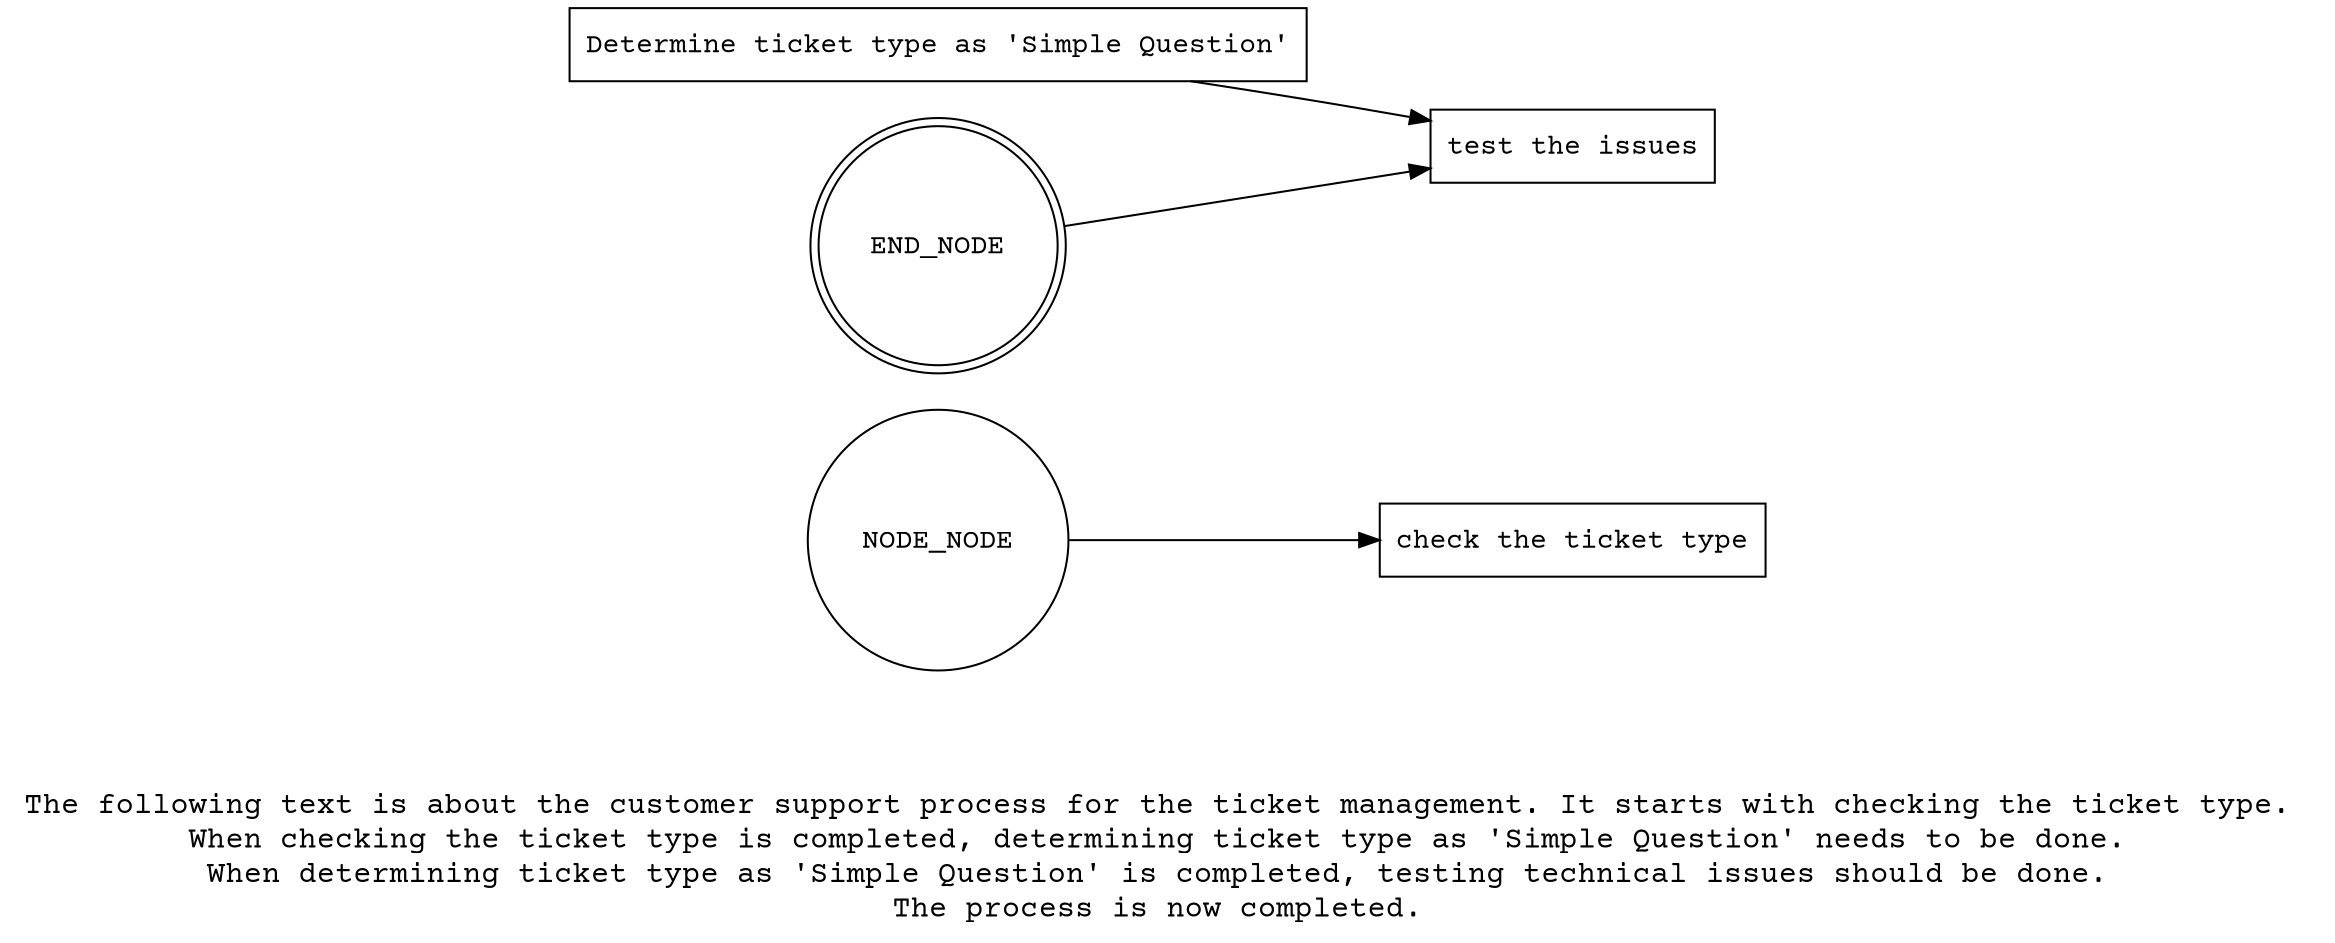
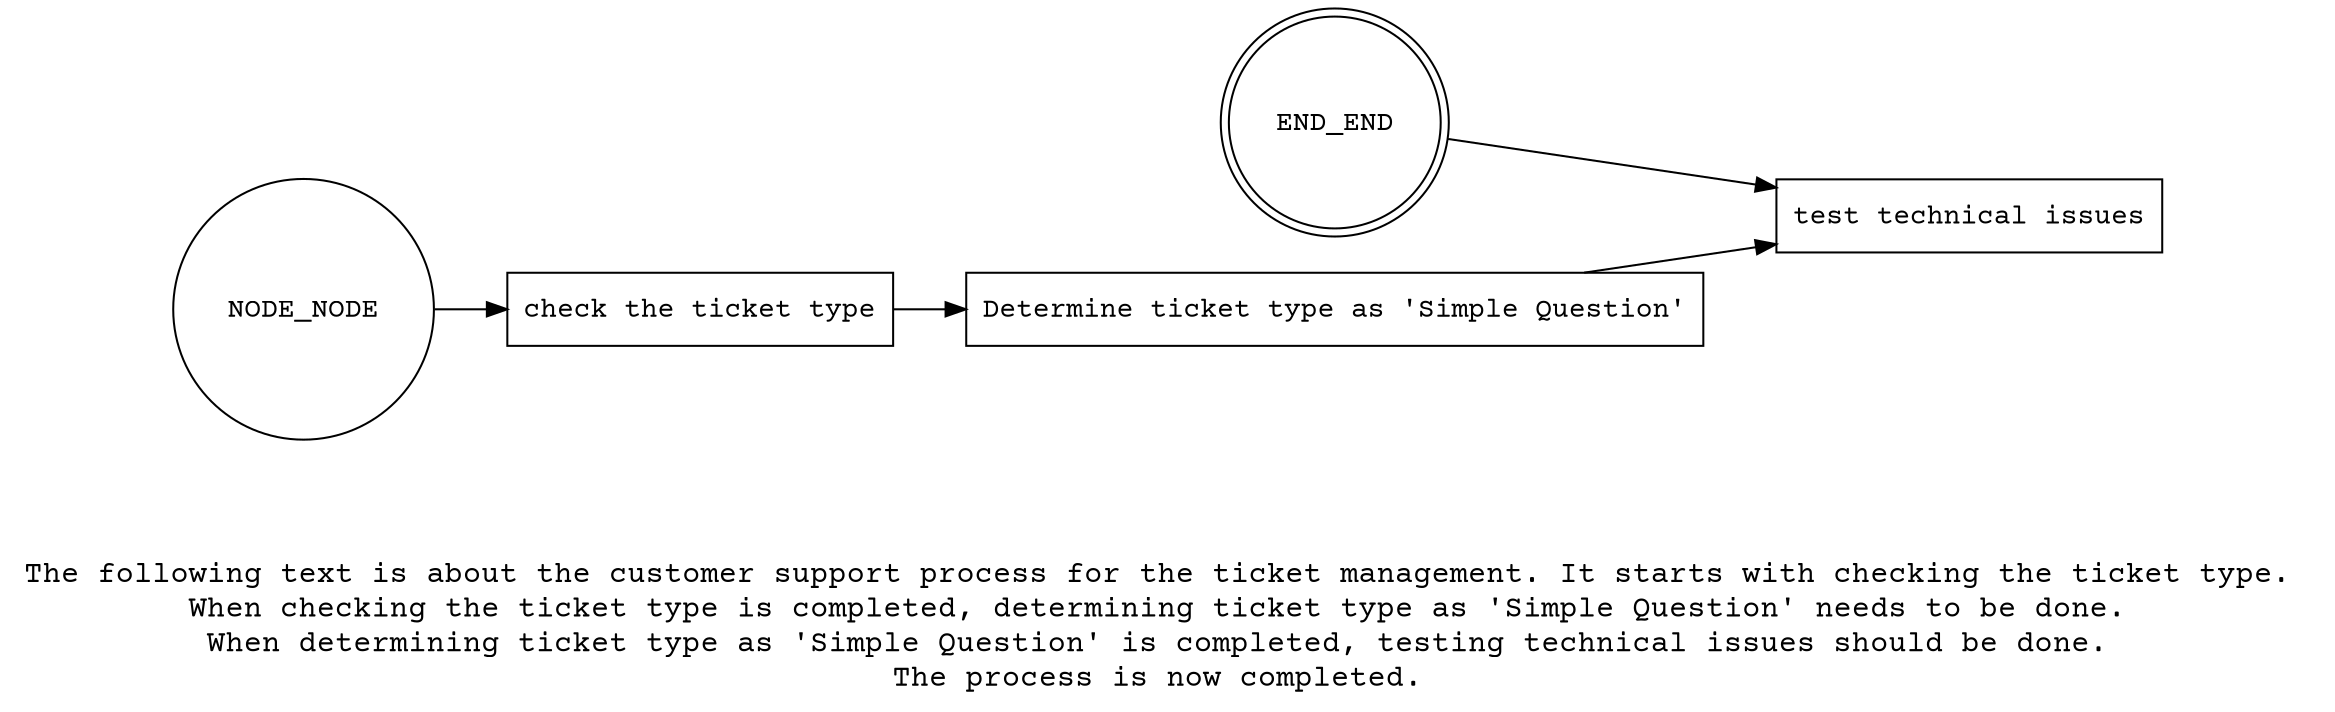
(1573, 146) -> (1969, 216)
(938, 246) -> (1335, 122)
none -> (919, 309)
